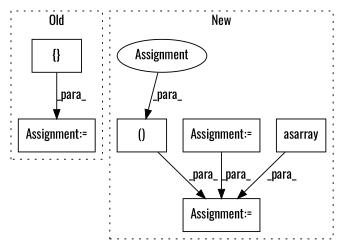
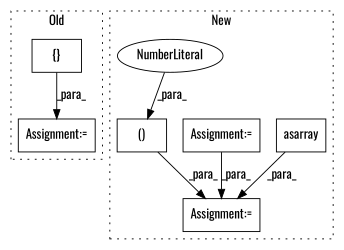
(162, 56) -> (170, 56)
